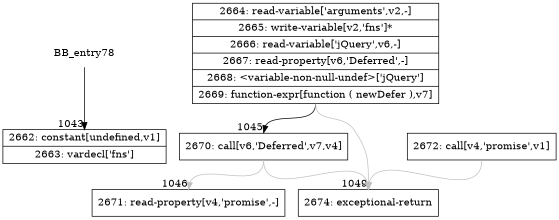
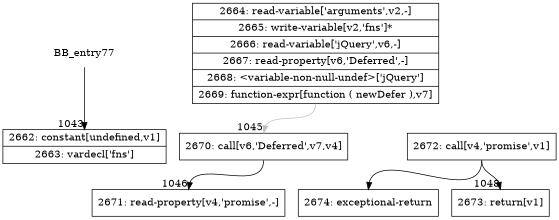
(84, 53) -> (84, 53)
(293, 118) -> (293, 118)
(356, 132) -> none
(230, 175) -> (230, 175)
(312, 176) -> none
(429, 176) -> (429, 176)
none -> (500, 203)
